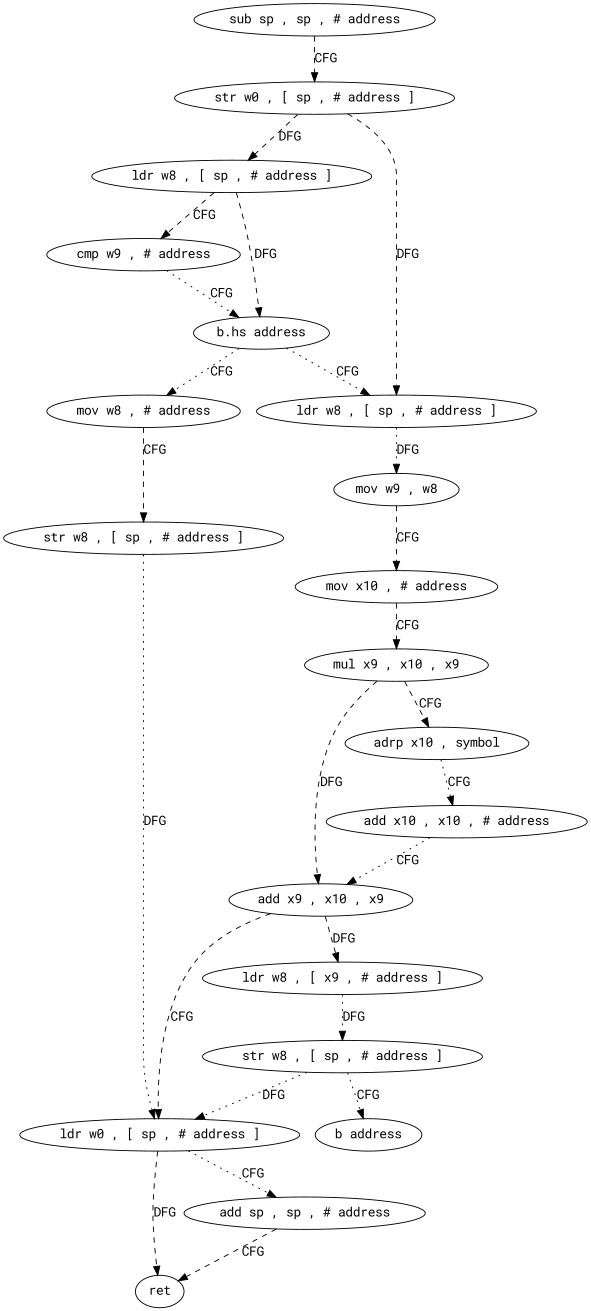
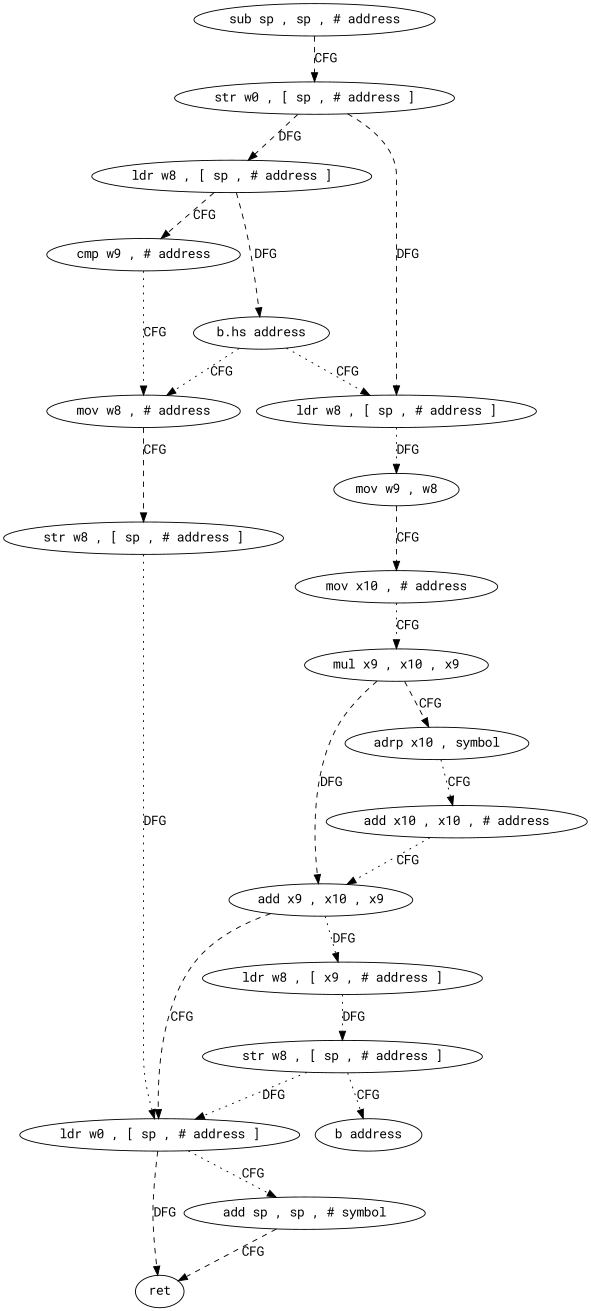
(199, 292) -> (144, 328)
(396, 621) -> (396, 621)
(330, 935) -> (330, 935)
(305, 1213) -> (305, 1213)
